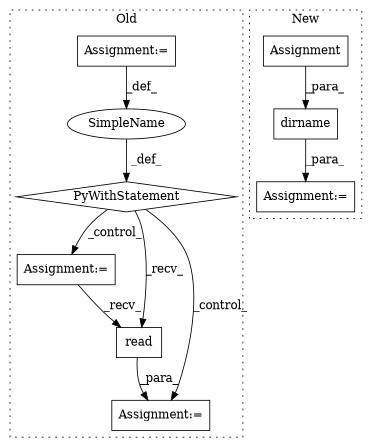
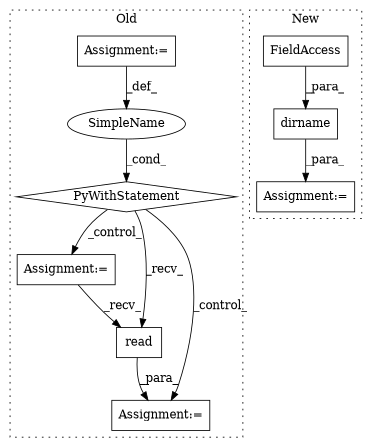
(306, 51) -> (306, 51)
(147, 160) -> (147, 160)
